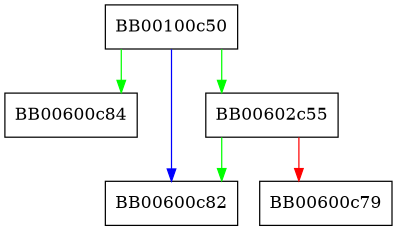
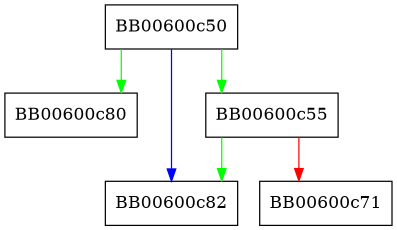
(172, 27) -> (172, 27)
(71, 115) -> (71, 115)
(272, 115) -> (272, 115)
(326, 203) -> (326, 203)
